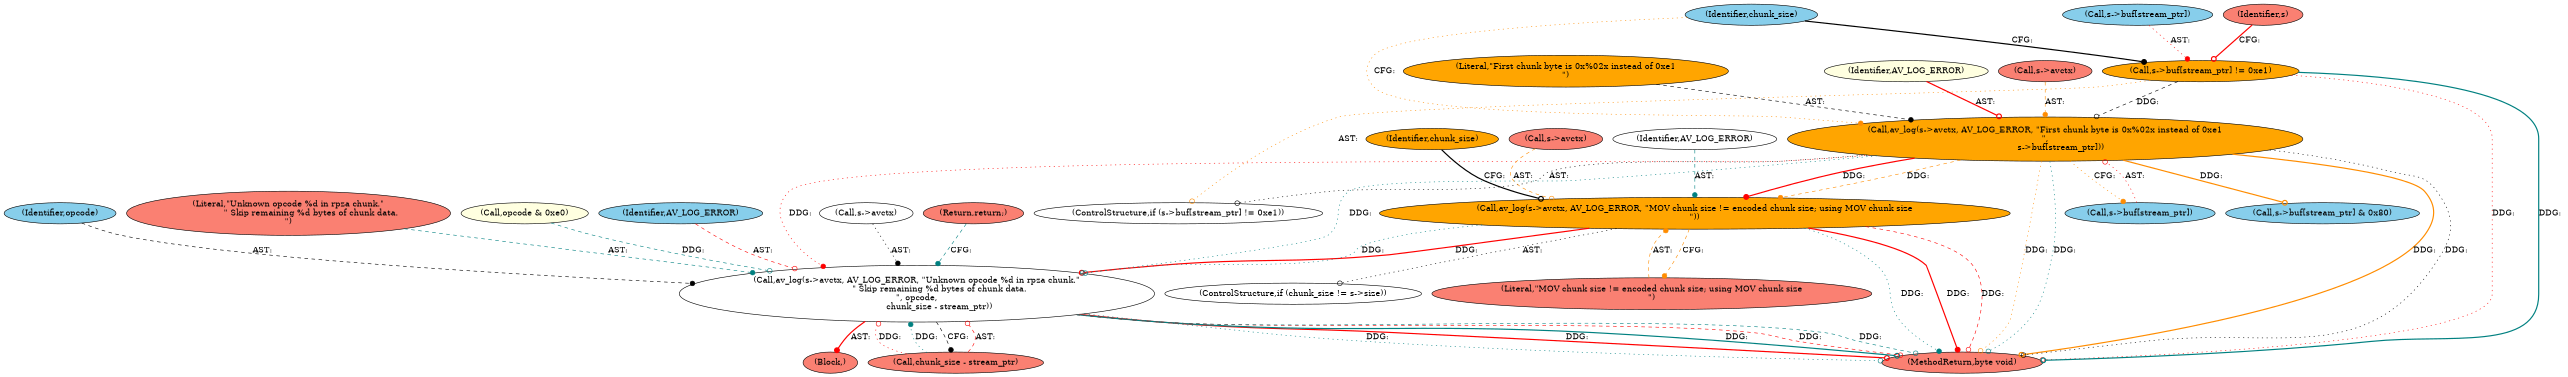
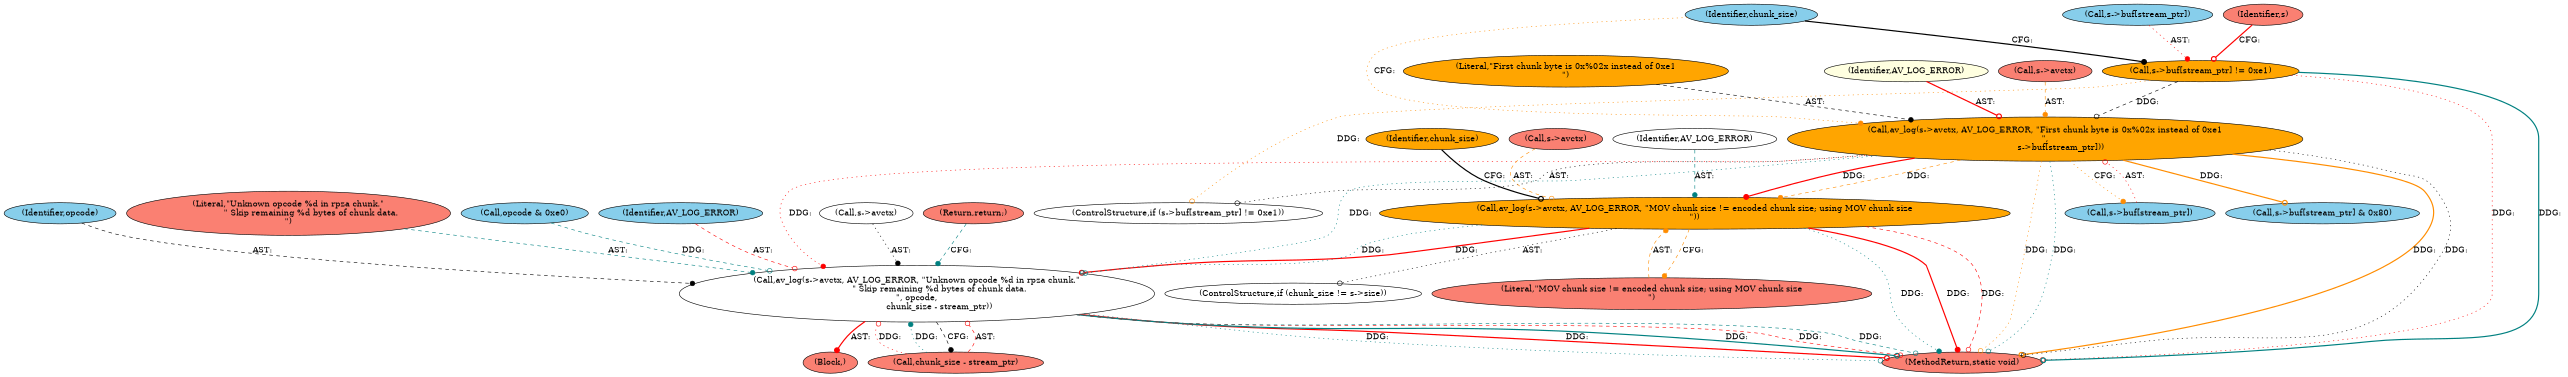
(1350, 139) -> (1350, 139)
(525, 213) -> (525, 213)
(1962, 363) -> (1962, 363)
